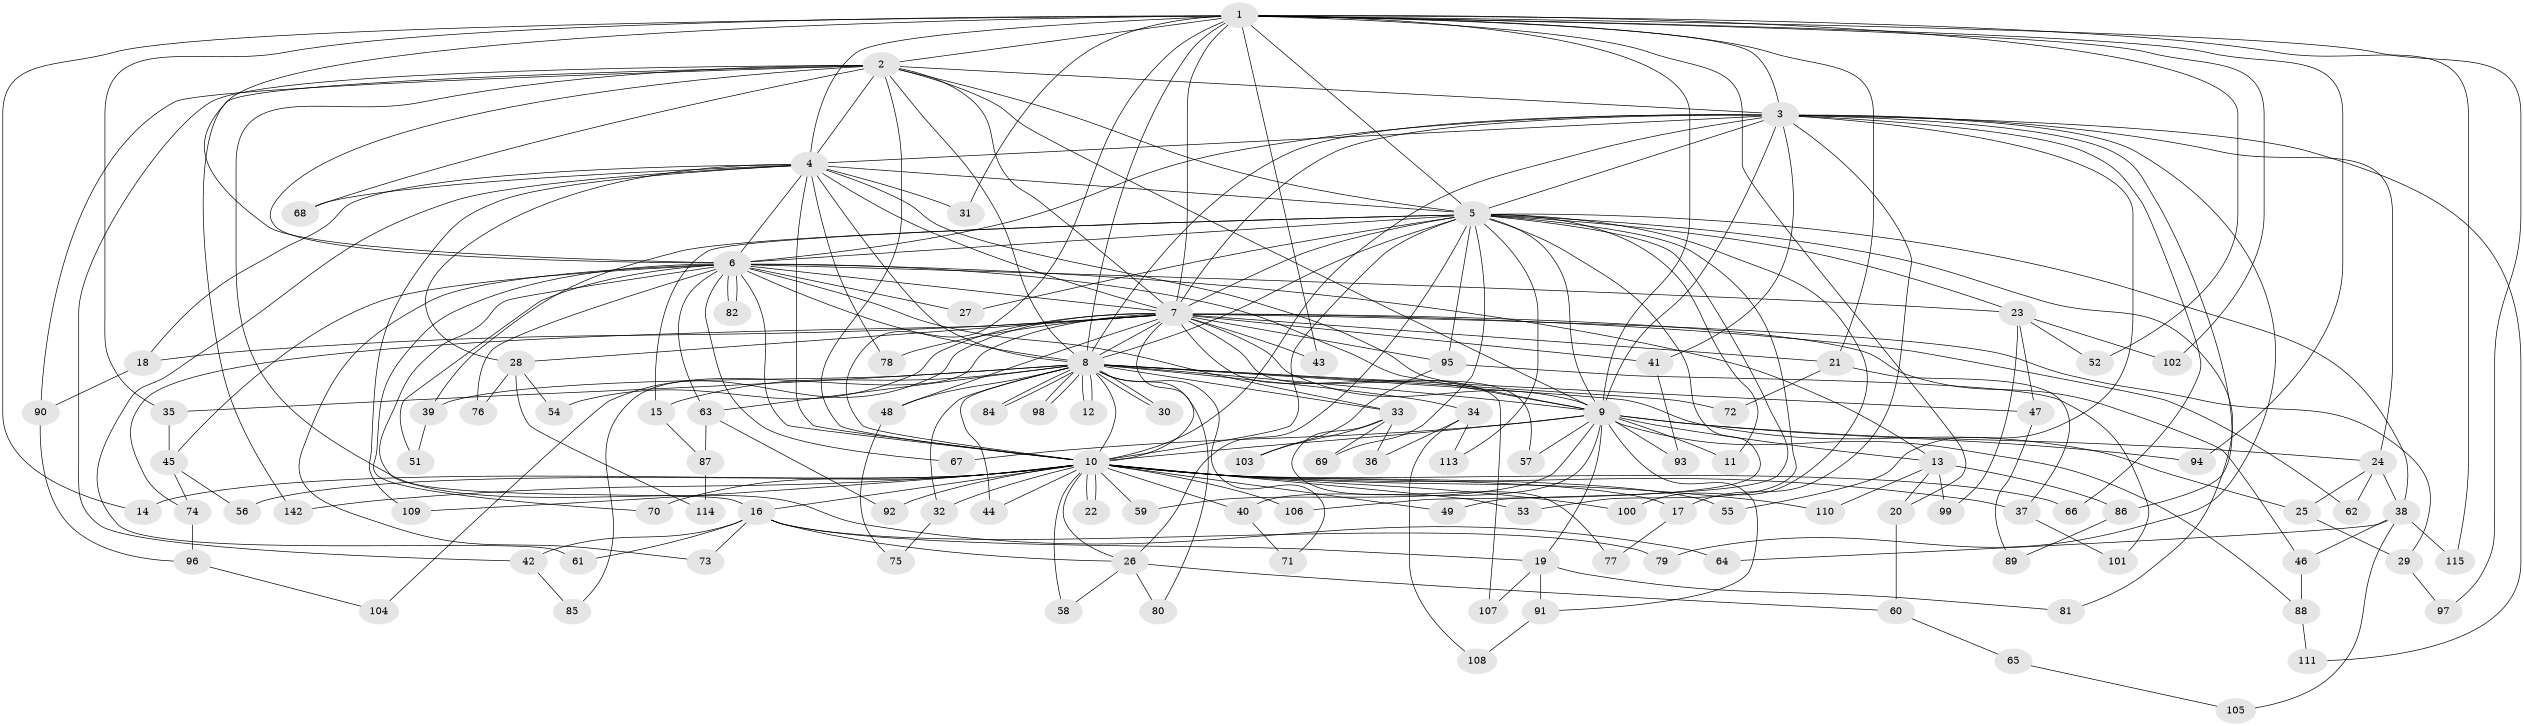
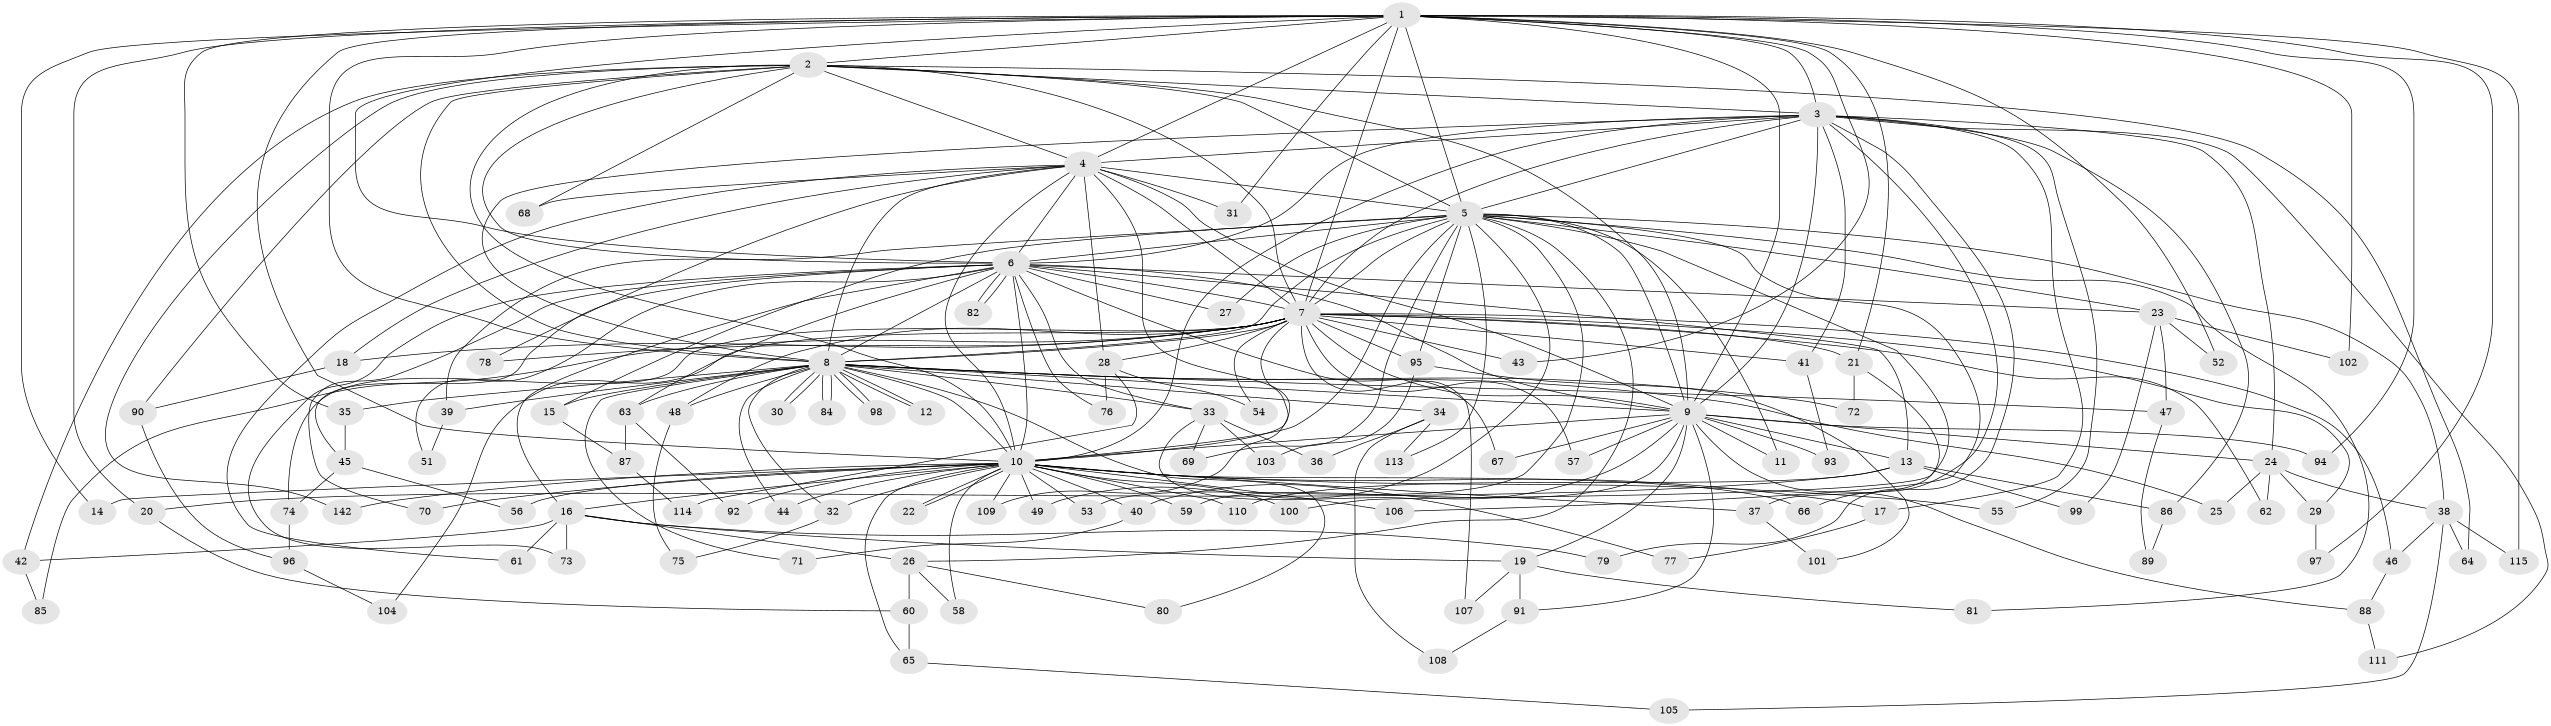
(1067, 525) -> (873, 517)
(2359, 540) -> (2293, 487)
